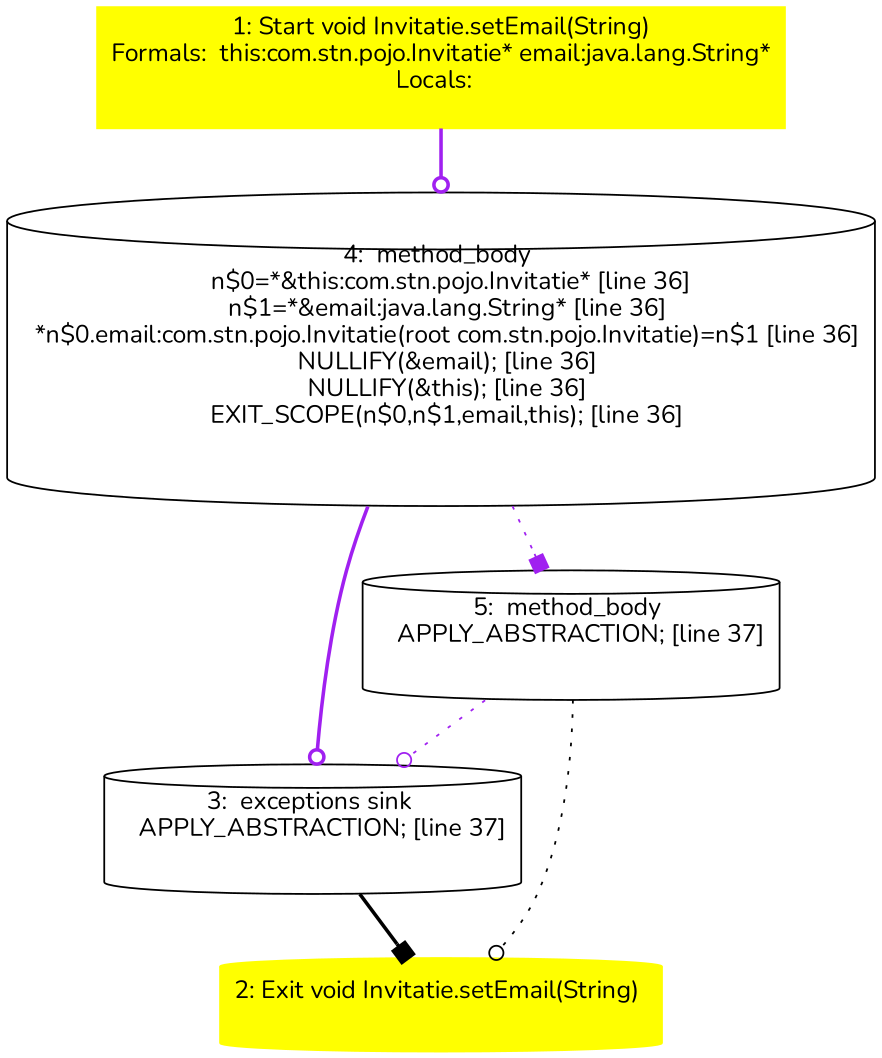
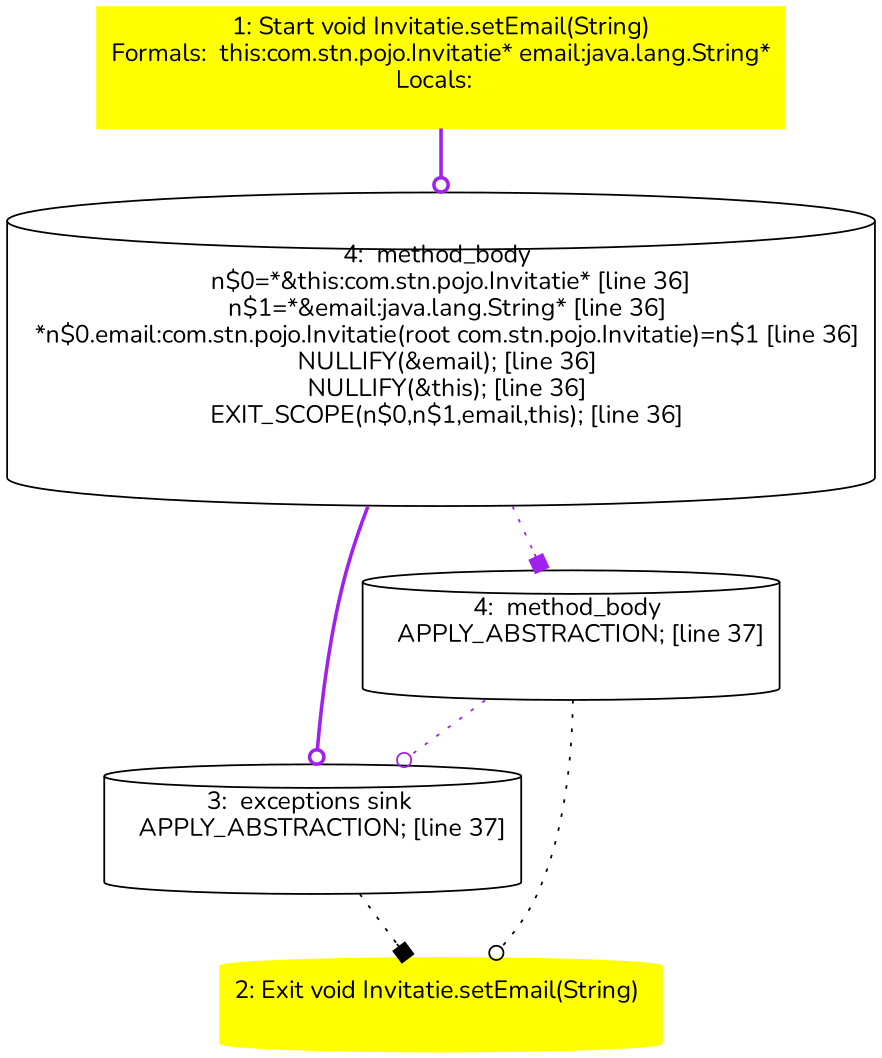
(571, 635) -> (571, 635)
(378, 919) -> (378, 919)
